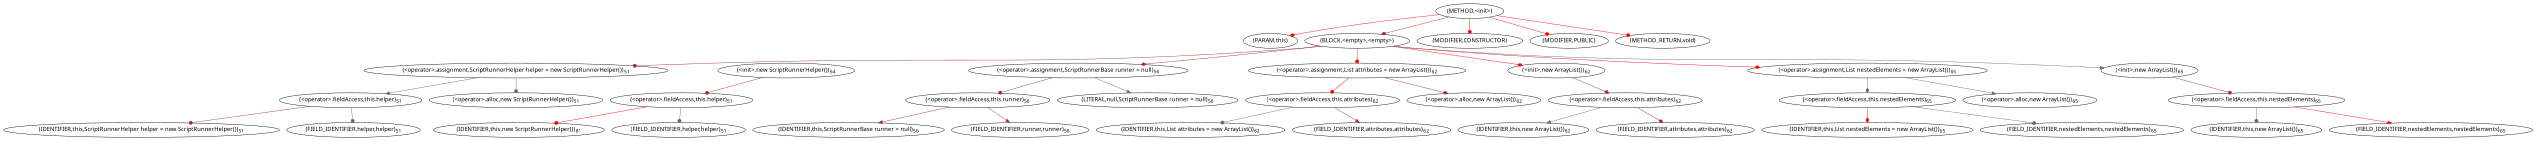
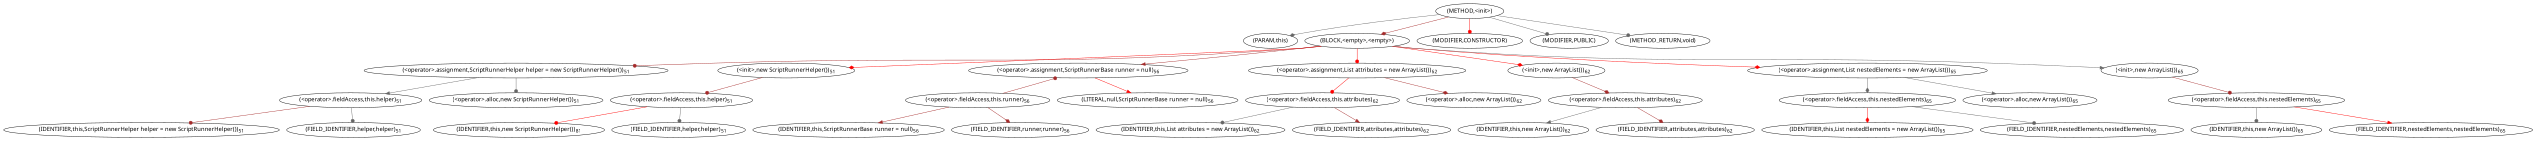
(1367, 23) -> (1367, 23)
(1517, 25) -> (1517, 25)
(1562, 25) -> (1562, 25)
(1233, 56) -> (1233, 56)
none -> (971, 63)
(833, 70) -> (833, 70)
(1027, 85) -> (1028, 86)
(1111, 85) -> (1111, 85)
(997, 114) -> (997, 114)
